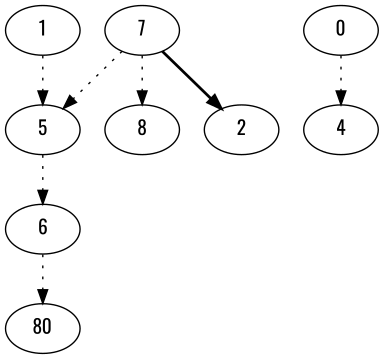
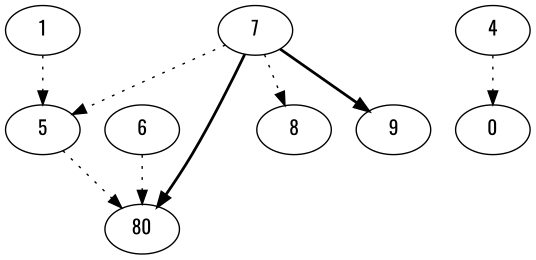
(341, 73) -> (493, 73)
none -> (208, 126)
(242, 130) -> (393, 130)
(43, 173) -> (87, 175)
